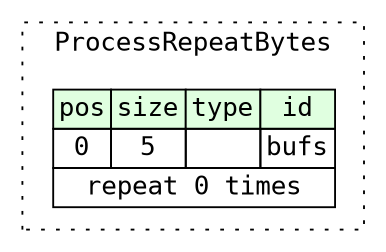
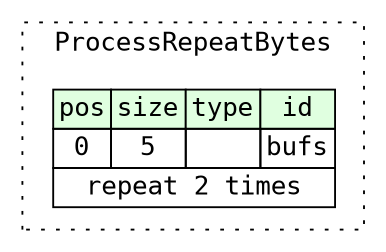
(194, 187) -> (194, 187)
